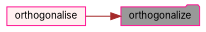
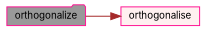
(98, 16) -> (98, 16)
